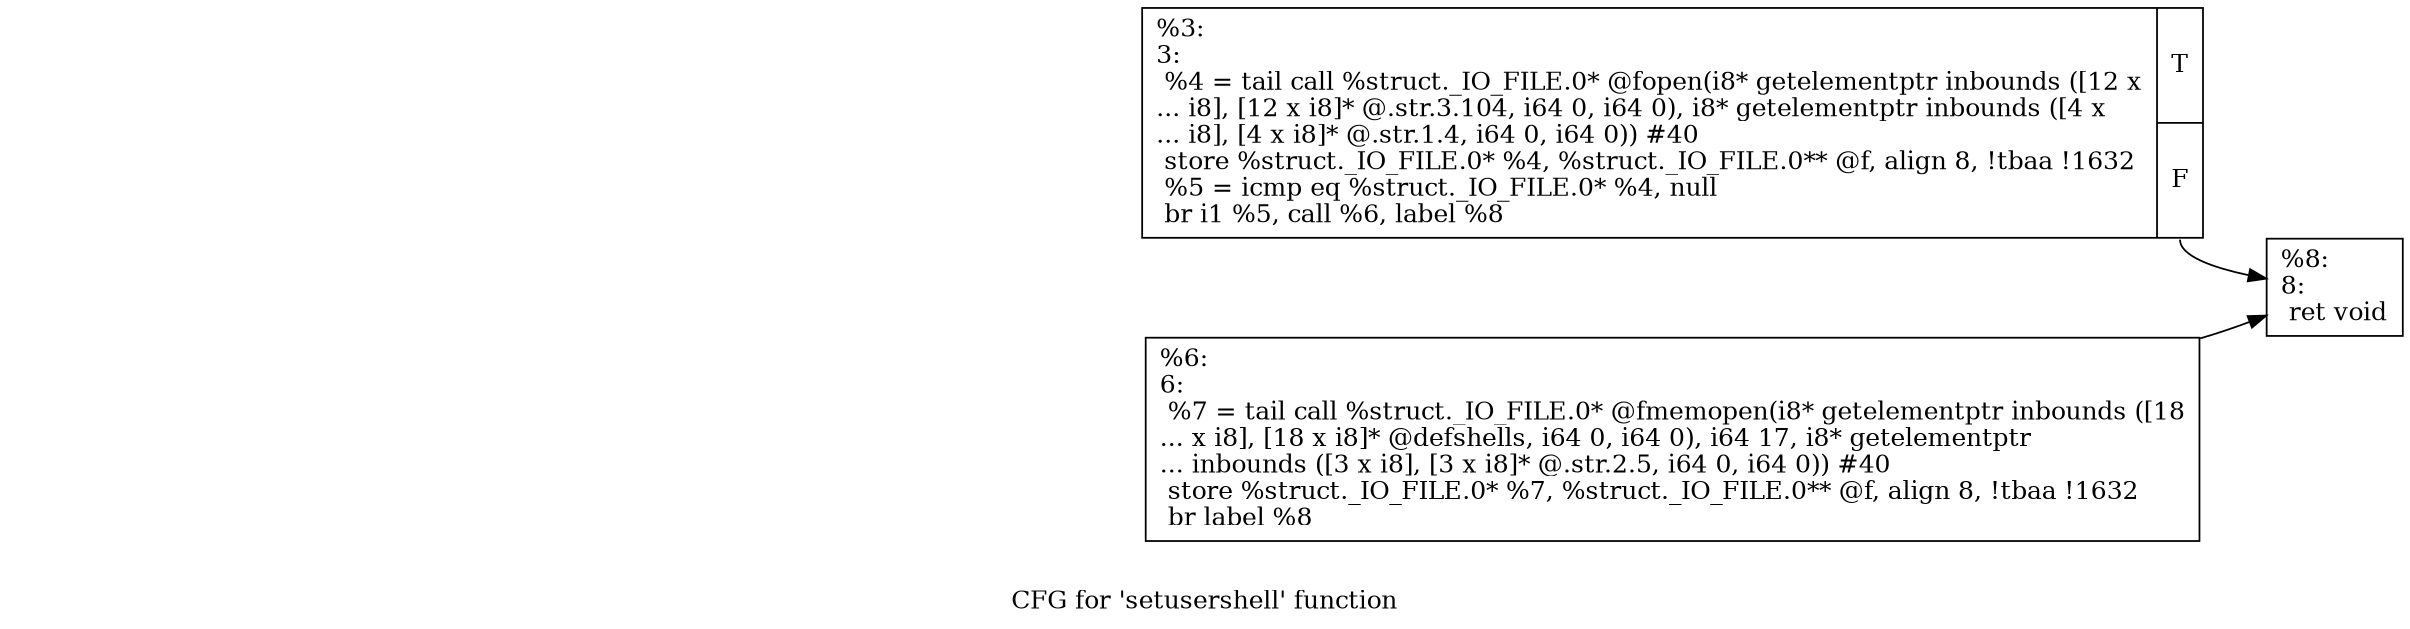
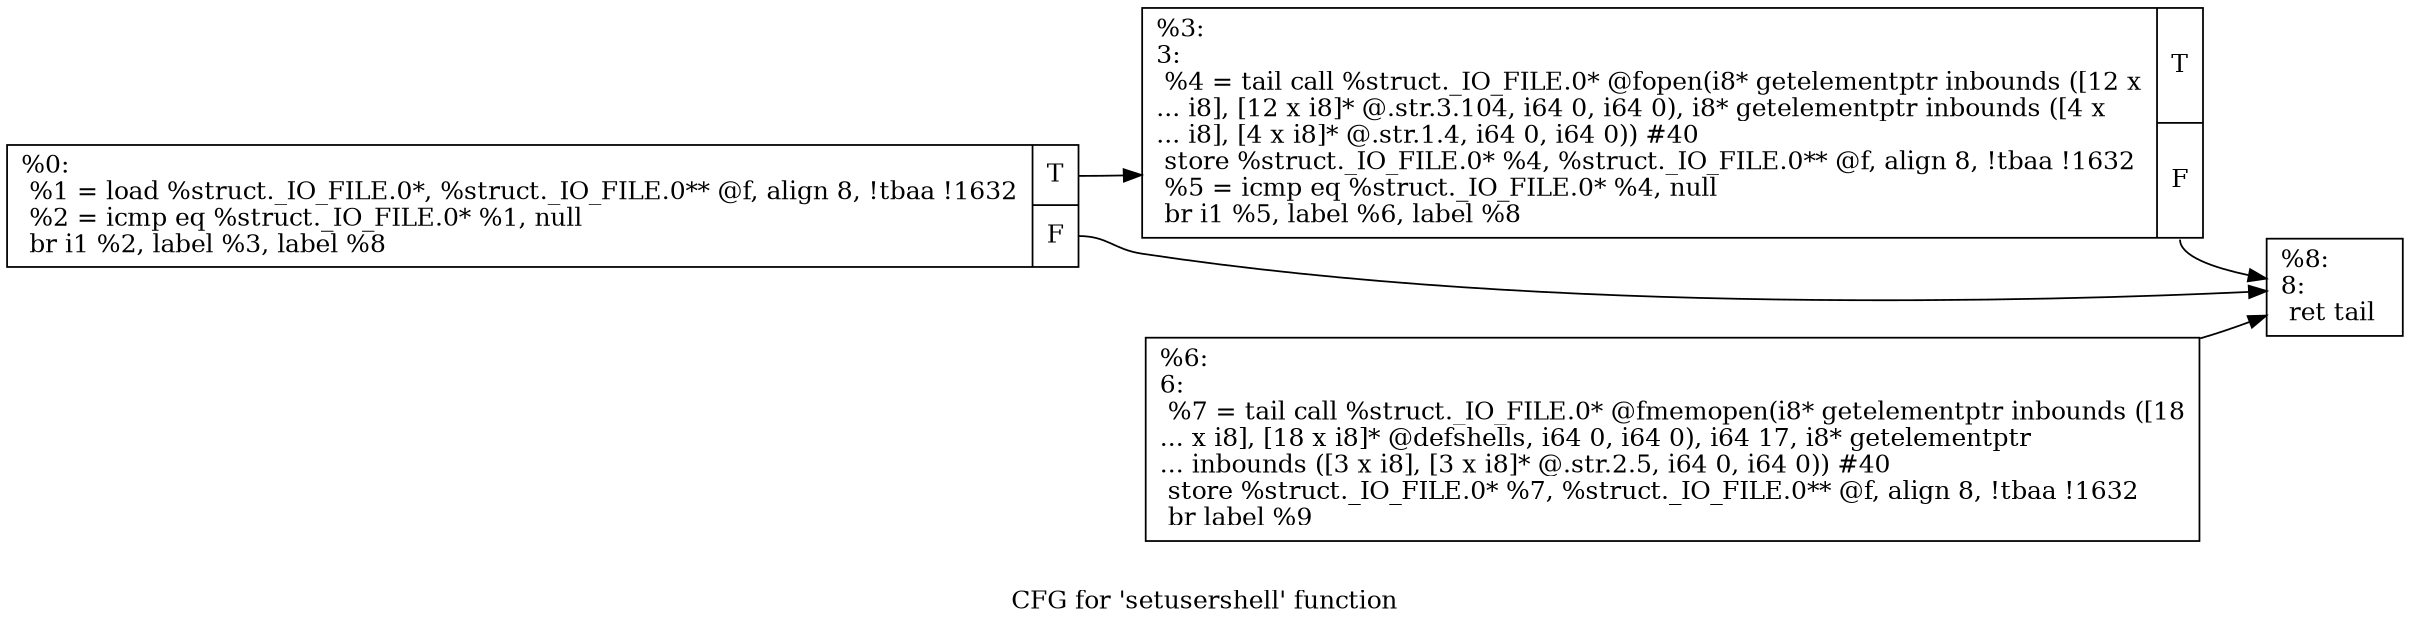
none -> (543, 206)
(1330, 215) -> (1339, 215)
(2335, 313) -> (2329, 313)
(1237, 518) -> (1237, 518)
